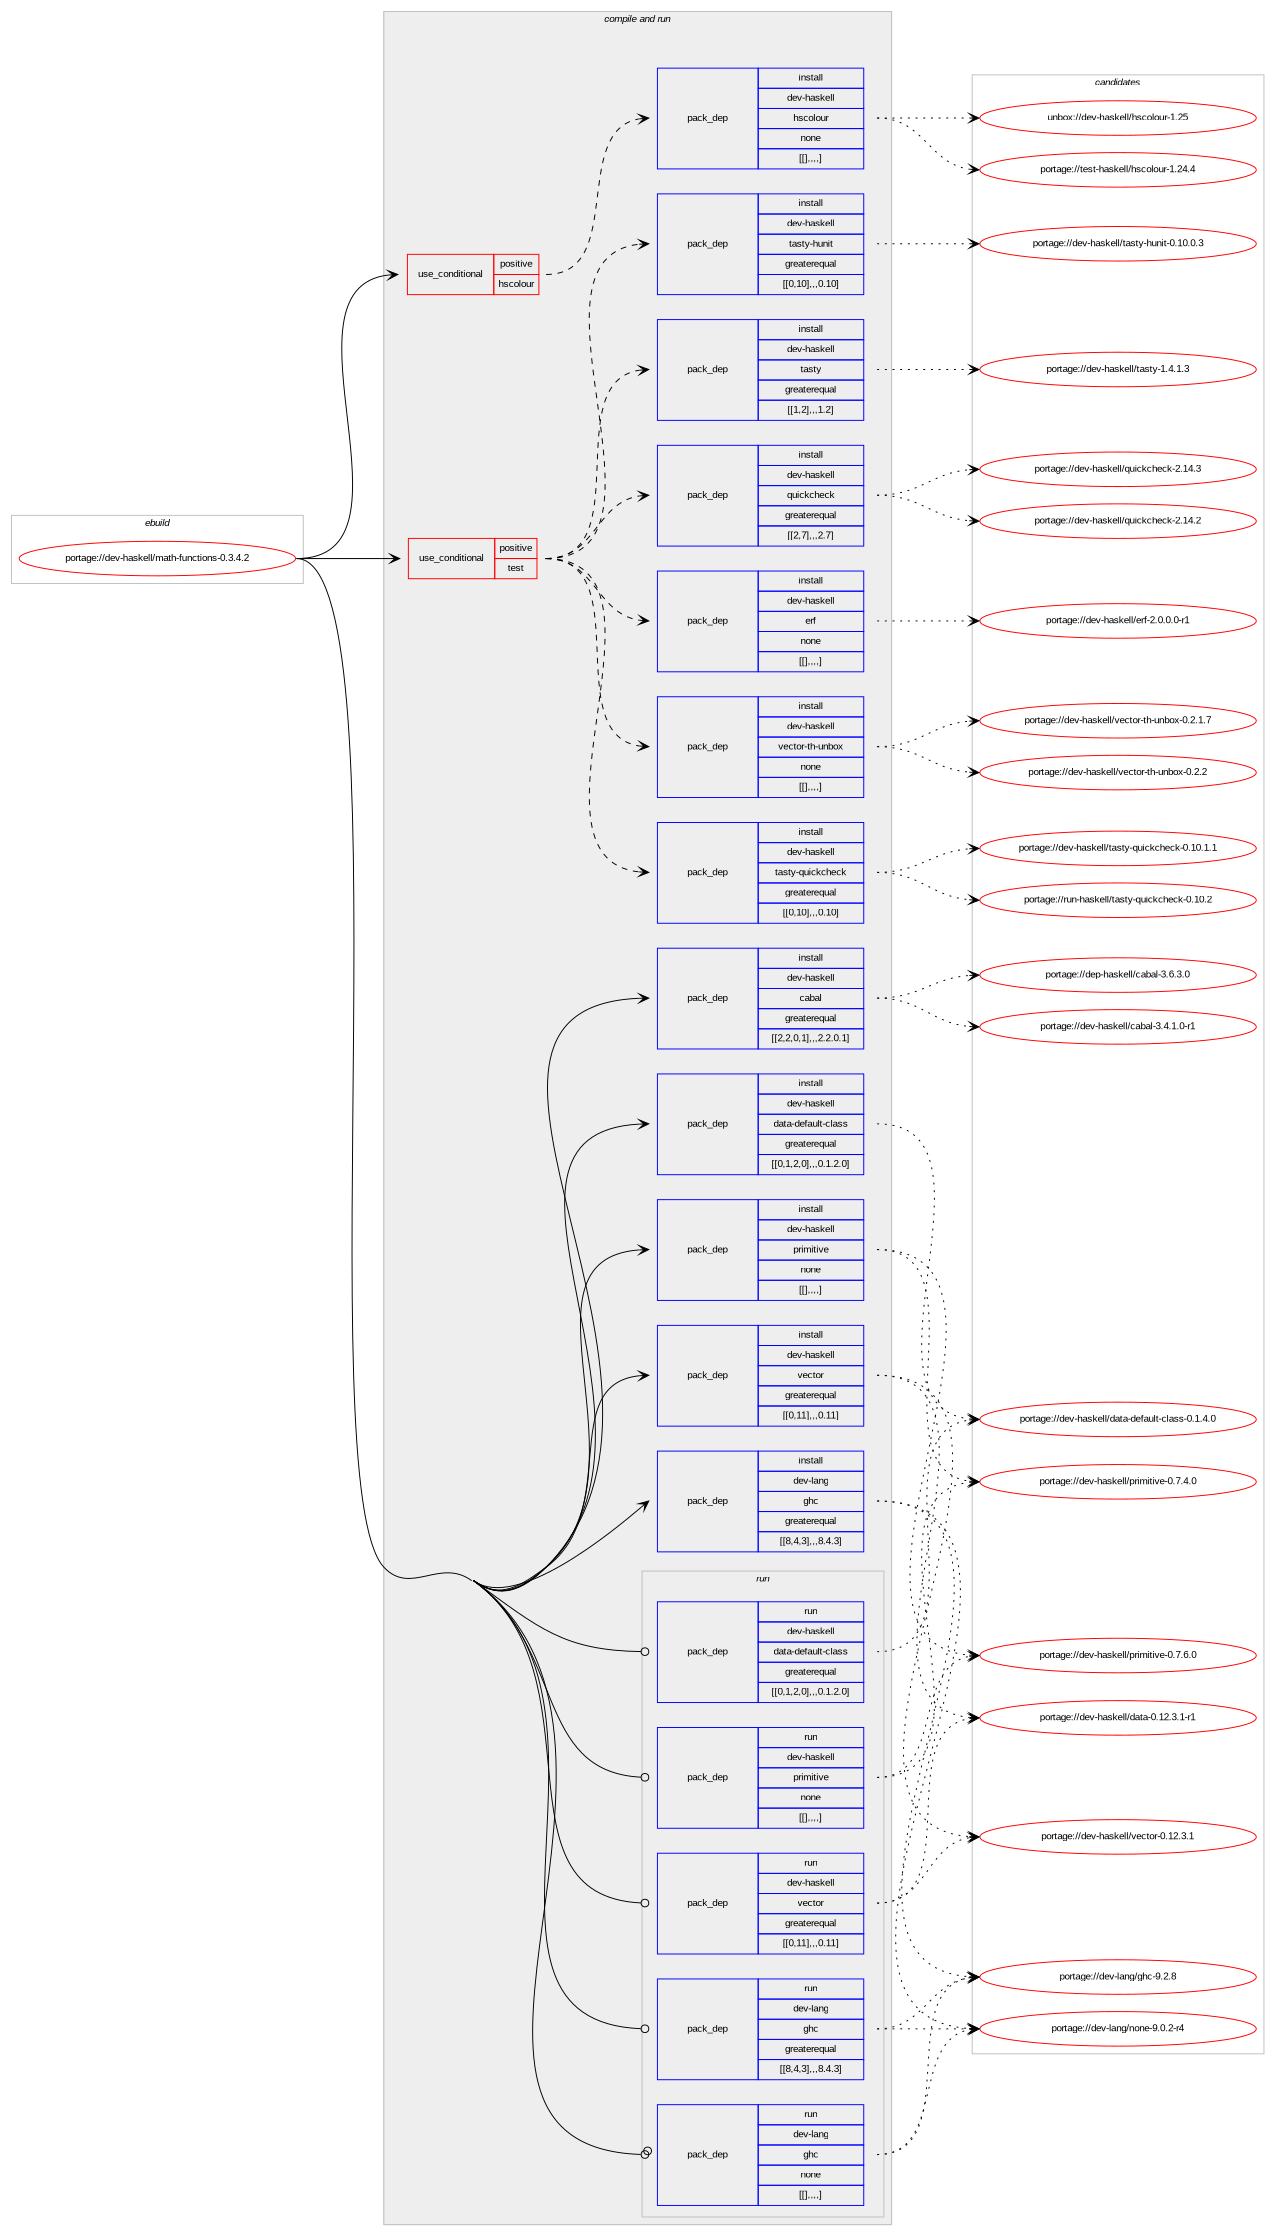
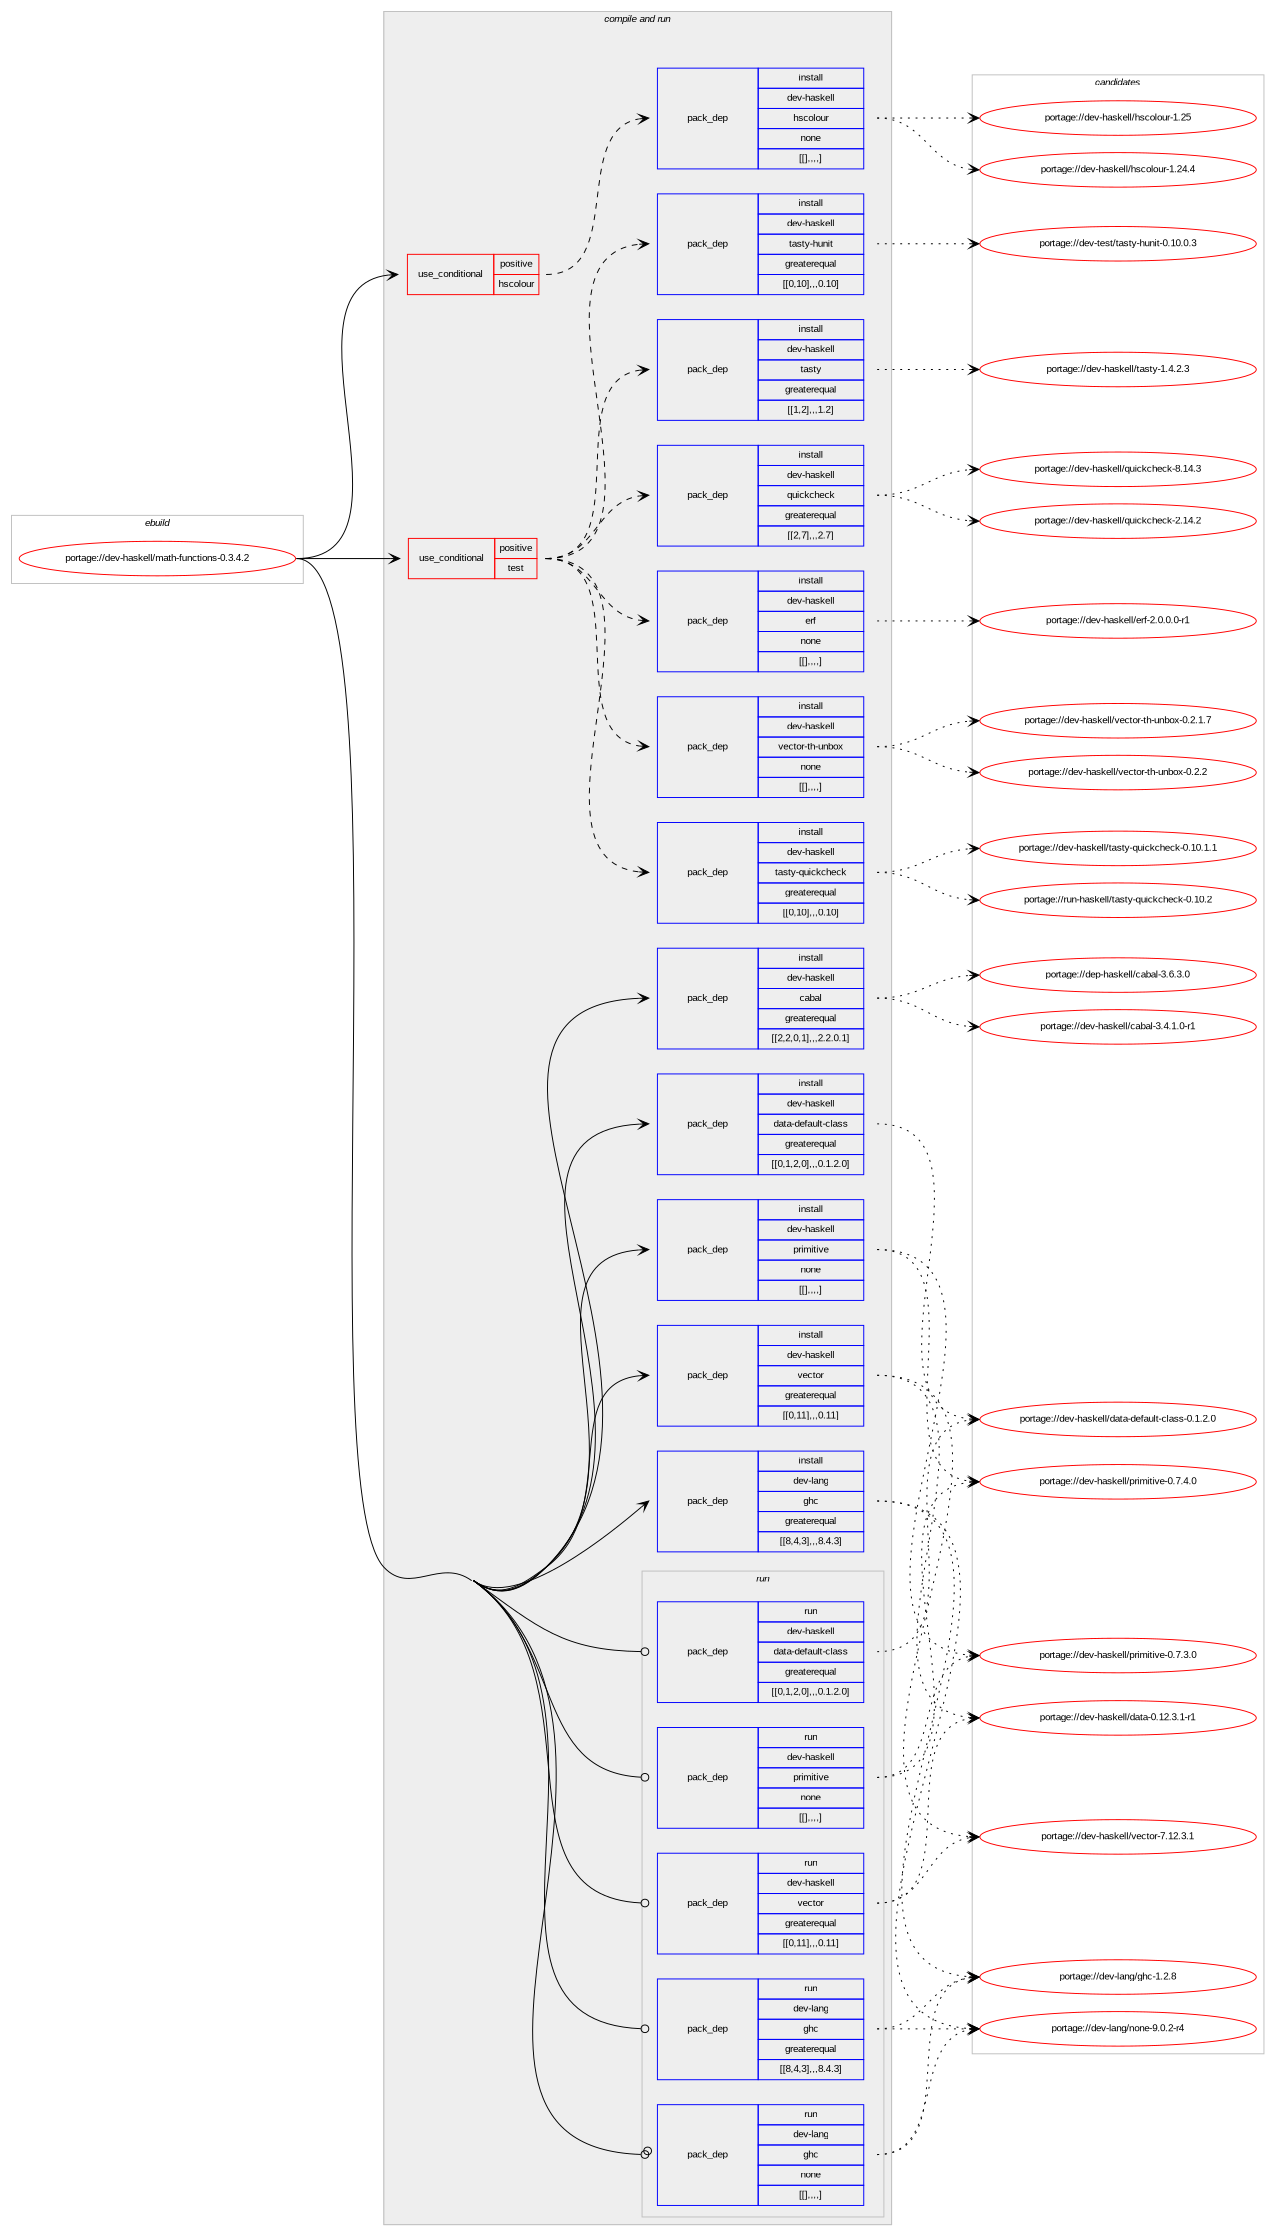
(1118, 118) -> (1118, 118)
(1118, 170) -> (1118, 170)
(1118, 244) -> (1118, 244)
(1118, 369) -> (1118, 369)
(1118, 469) -> (1118, 469)
(1118, 1419) -> (1118, 1419)
(1118, 1656) -> (1118, 1656)
(1118, 1837) -> (1118, 1837)
(1118, 1977) -> (1118, 1977)
